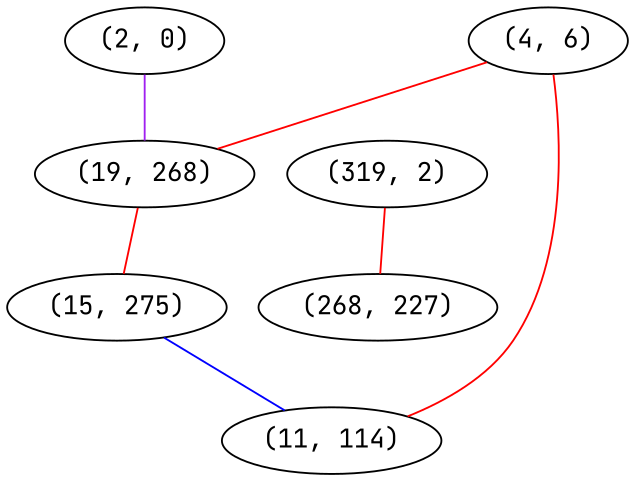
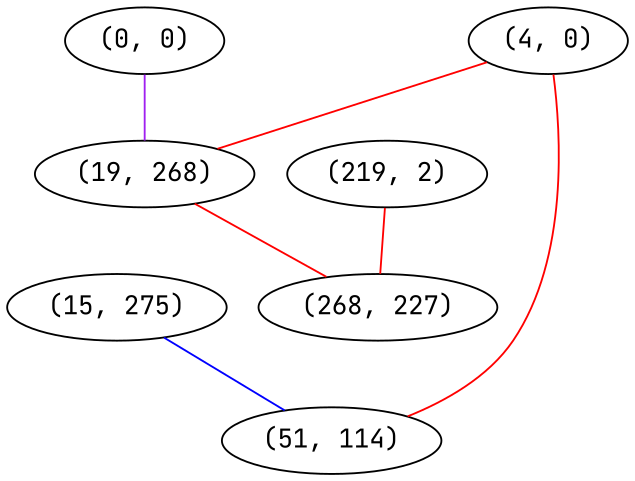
(145, 41) -> (145, 41)
(548, 41) -> (548, 41)
(387, 174) -> (387, 174)
(131, 241) -> (261, 240)
(332, 441) -> (332, 441)
